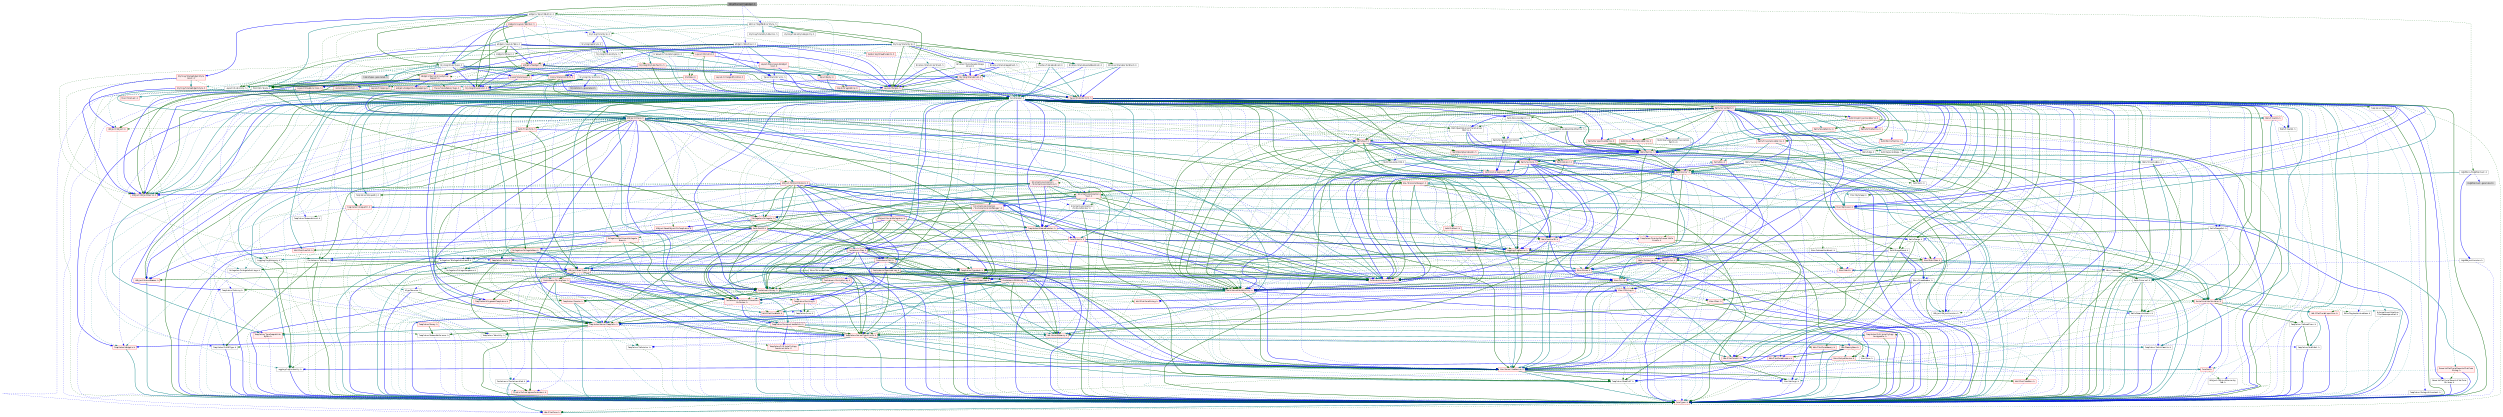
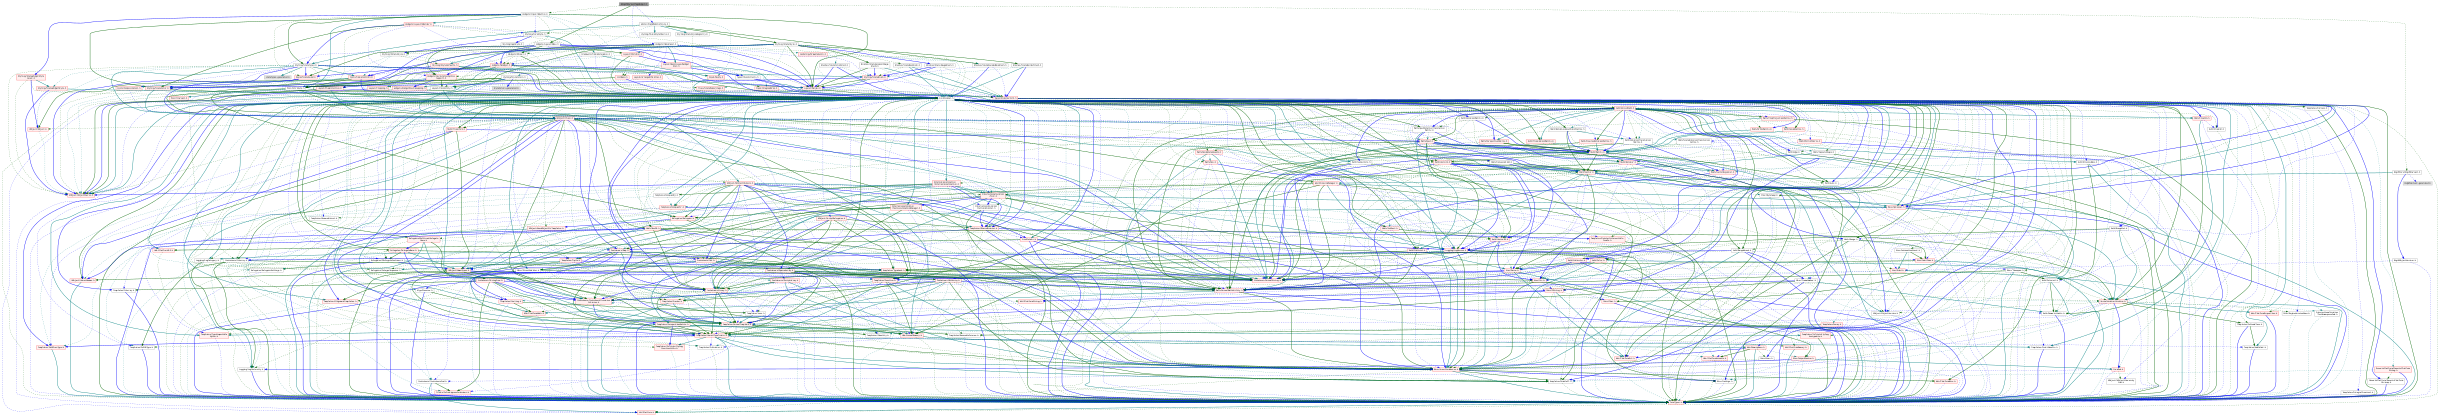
(708, 47) -> (541, 49)
(1740, 162) -> (1572, 162)
(1518, 184) -> (1540, 226)
(125, 348) -> (51, 348)
